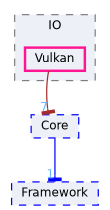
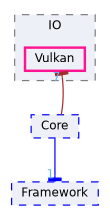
(47, 90) -> (63, 96)
